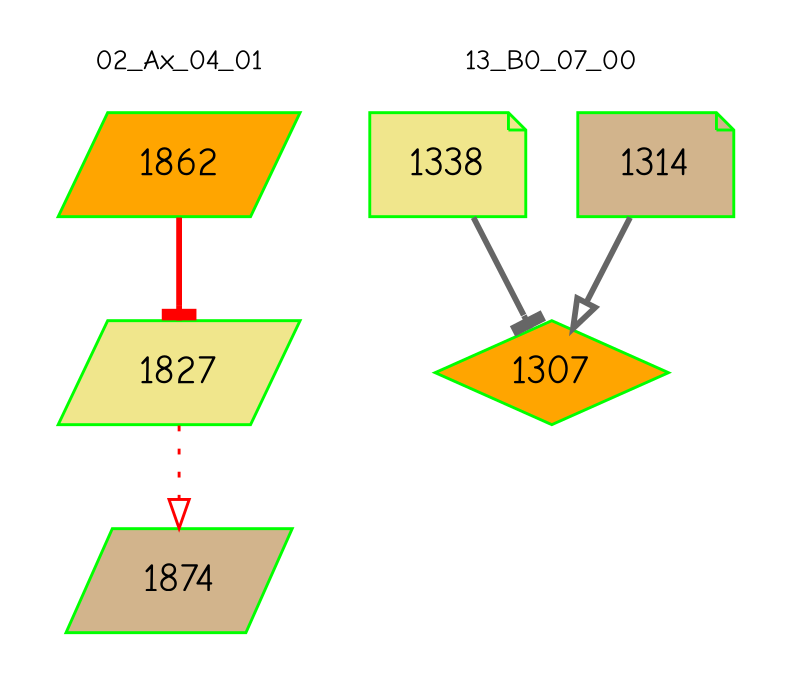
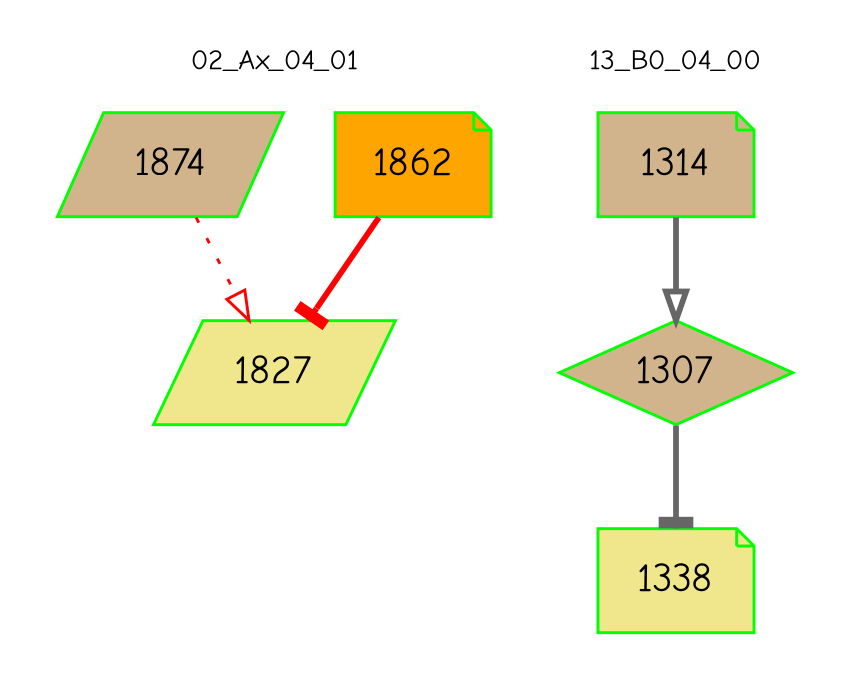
(552, 62) -> (676, 62)
(179, 165) -> (413, 165)
(499, 266) -> (676, 470)
(552, 373) -> (676, 373)
(179, 462) -> (216, 256)
